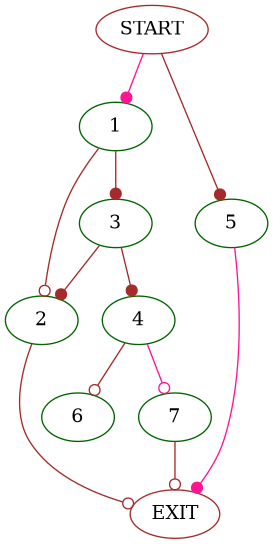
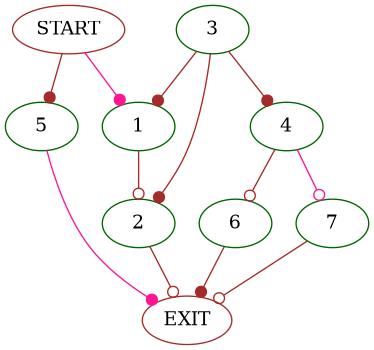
(116, 170) -> (179, 74)
none -> (214, 267)
